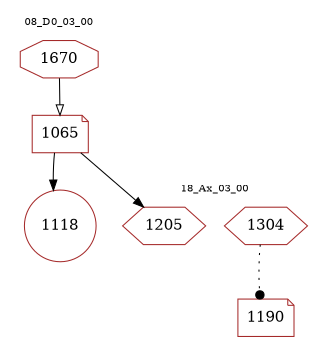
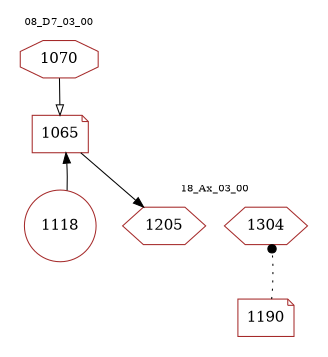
(59, 22) -> (59, 22)
(59, 59) -> (59, 59)
(54, 166) -> (67, 177)
(259, 268) -> (273, 276)
